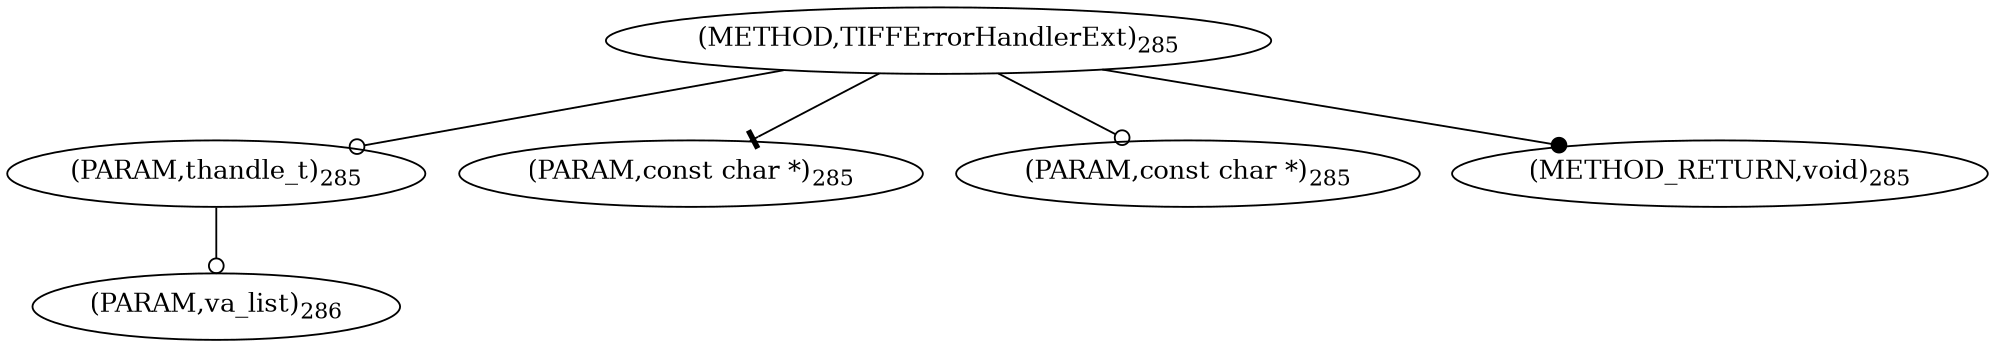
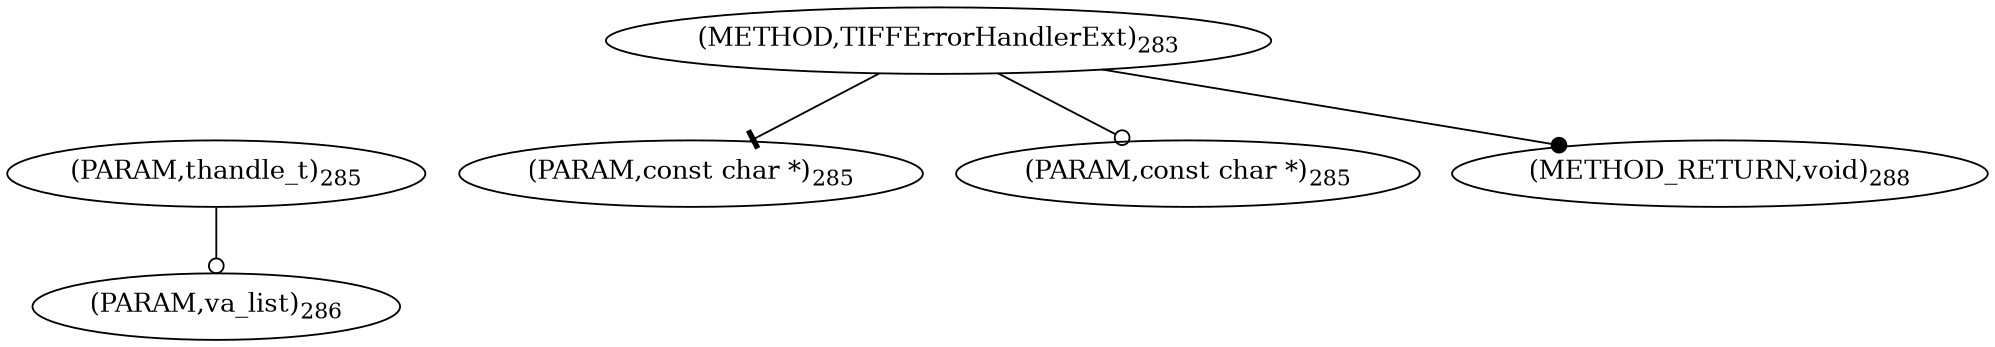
(1158, 38) -> (1158, 38)
(574, 108) -> none
(1890, 171) -> (1890, 171)
